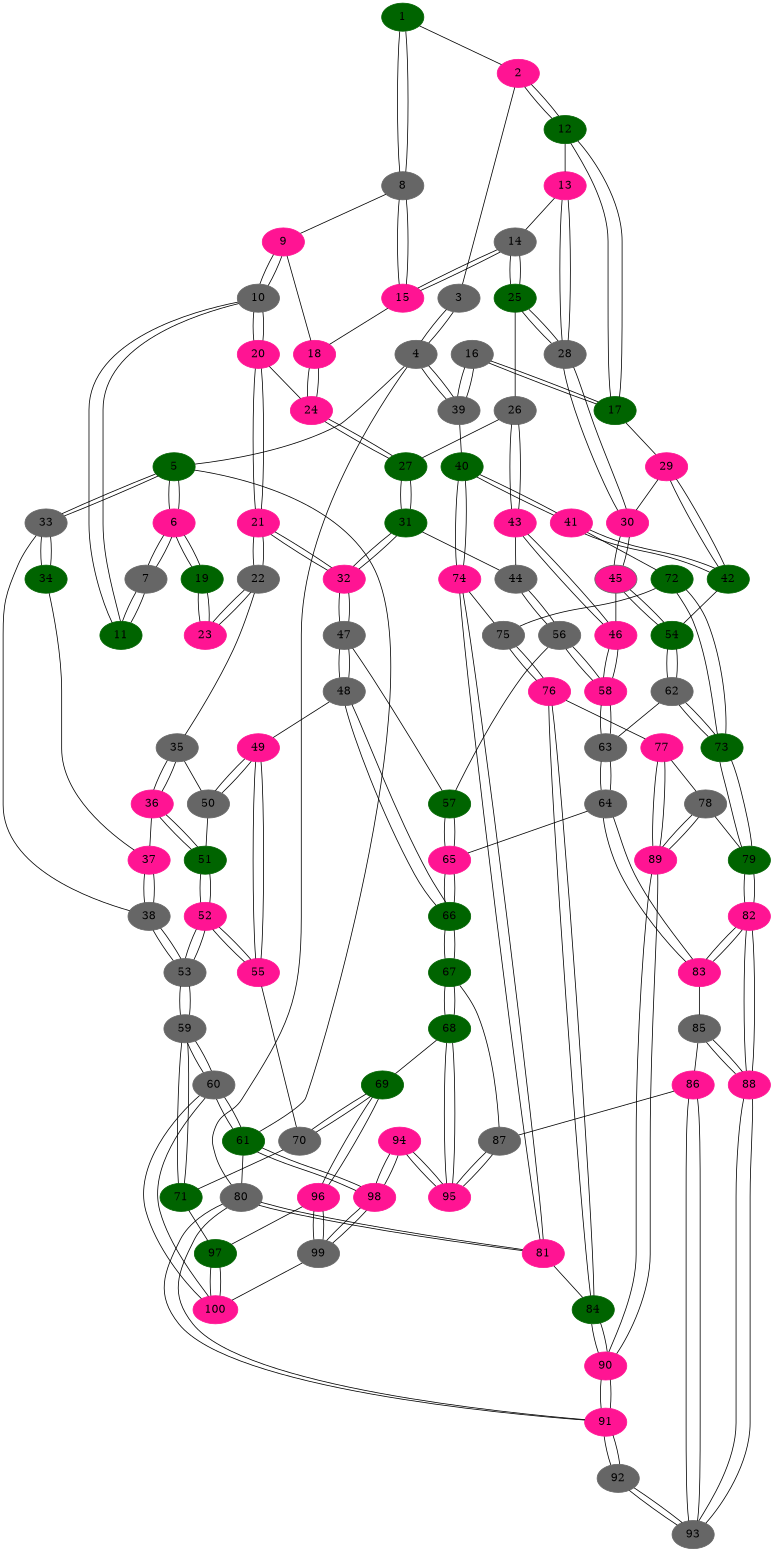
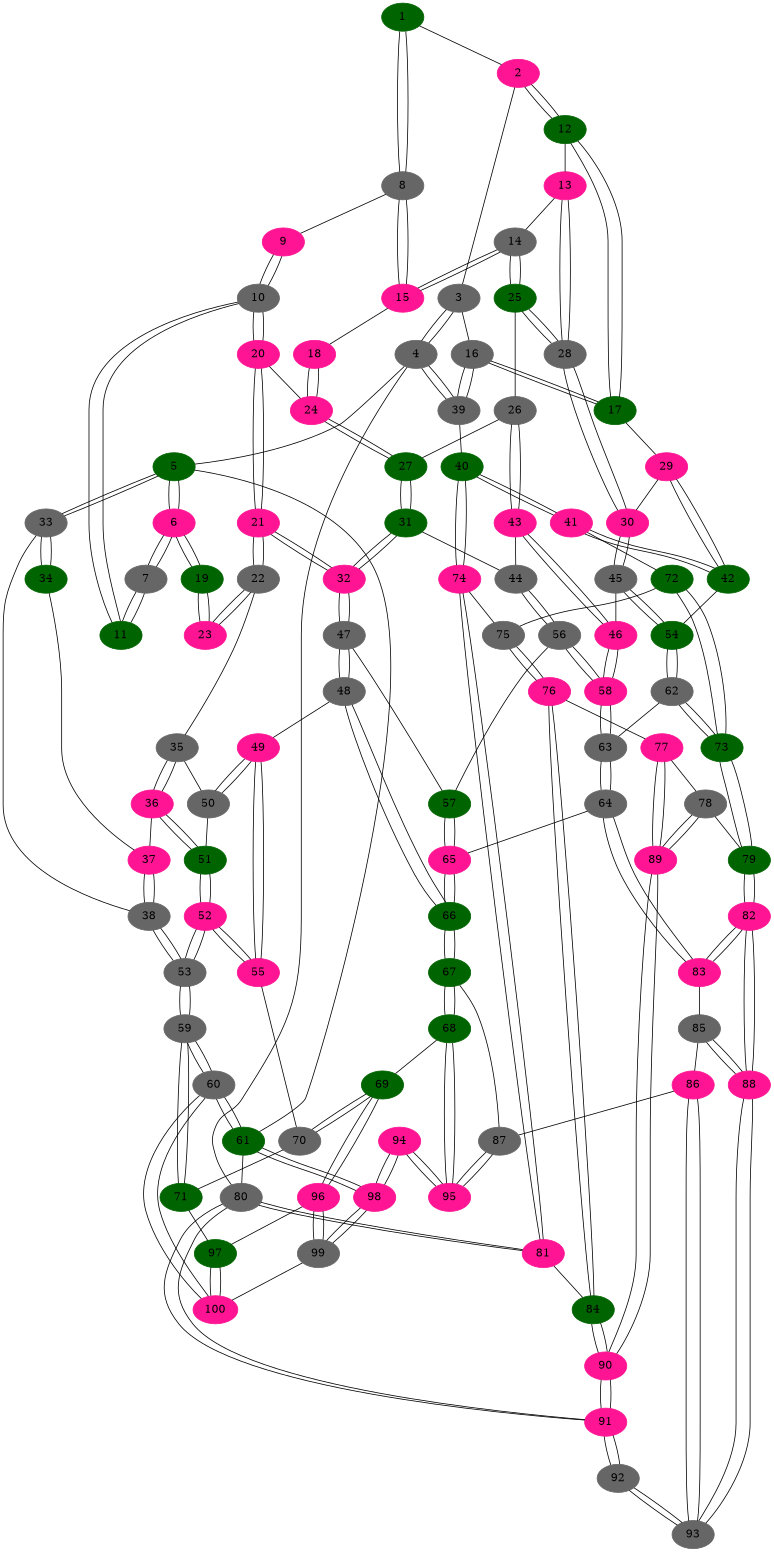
(299, 298) -> none
none -> (466, 326)
(616, 579) -> (616, 579)
